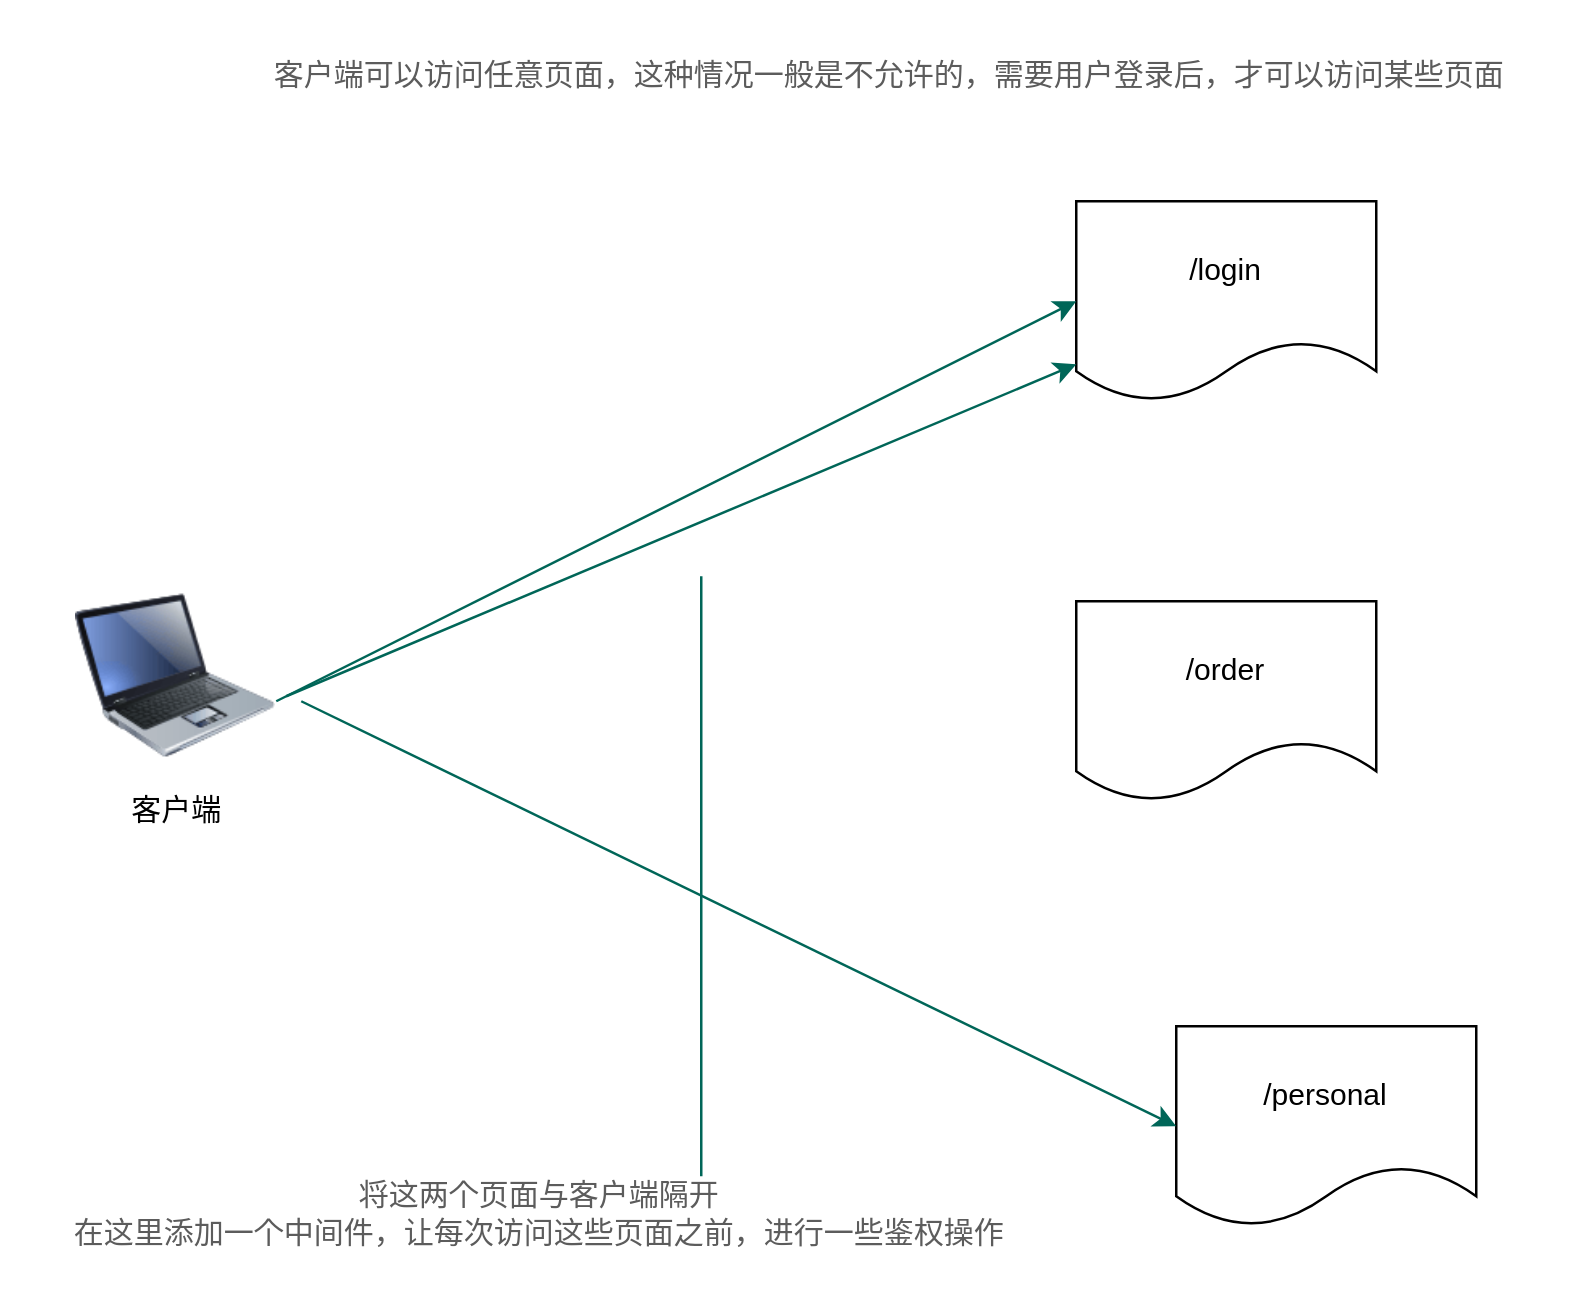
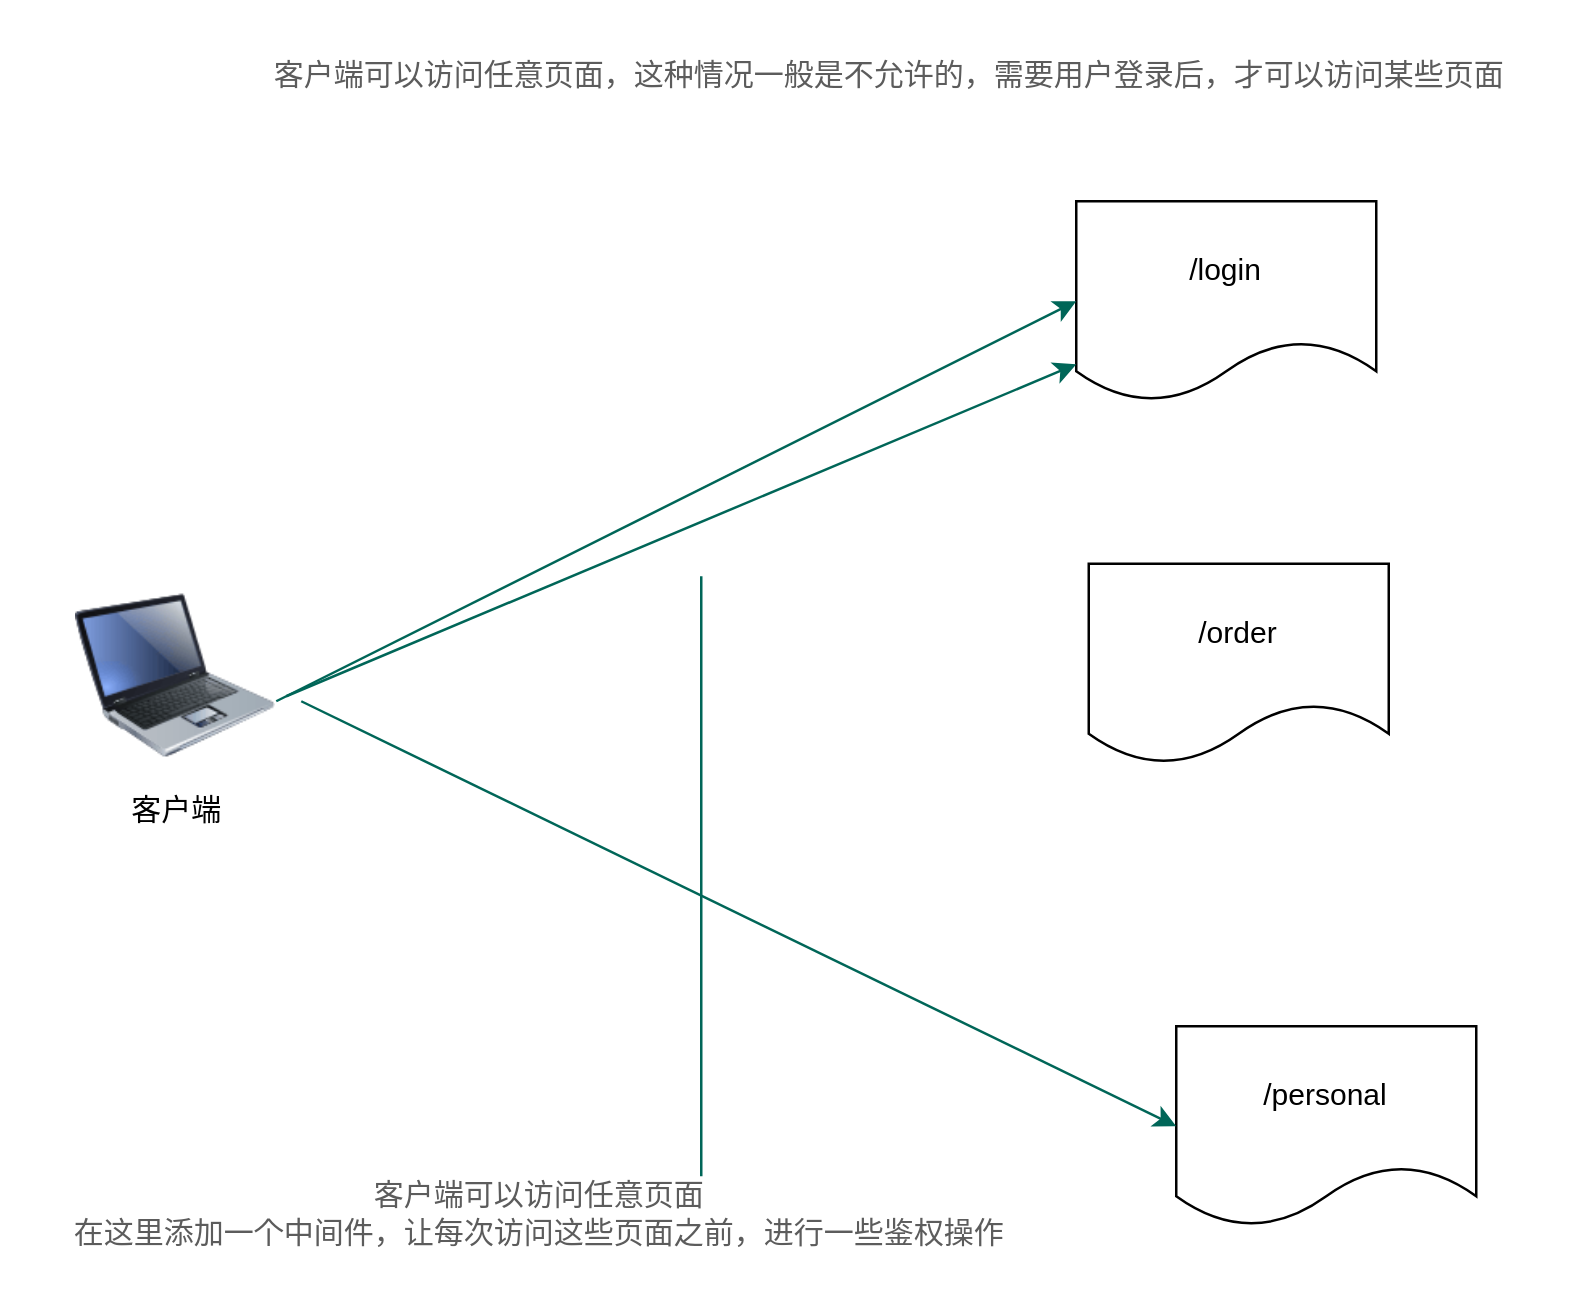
(1226, 701) -> (1239, 664)
(540, 1214) -> (540, 1214)
